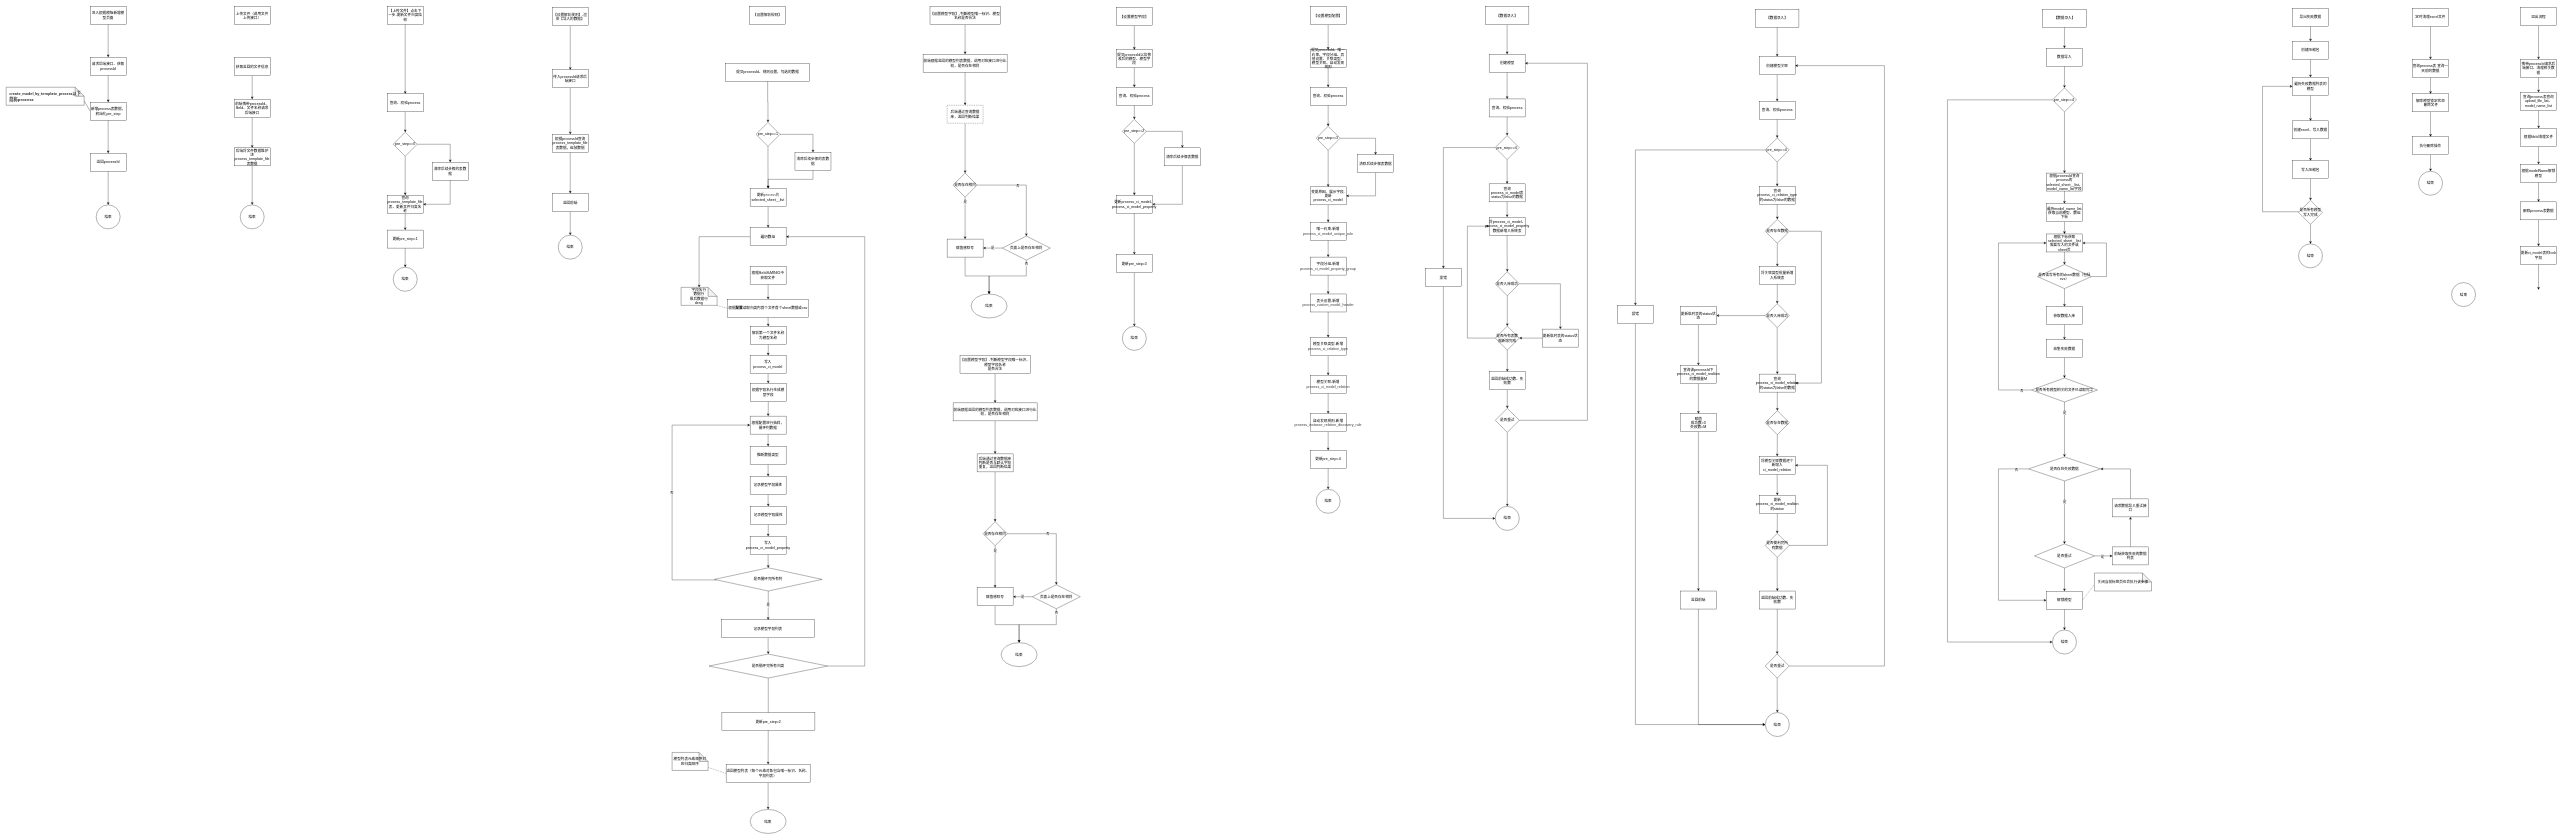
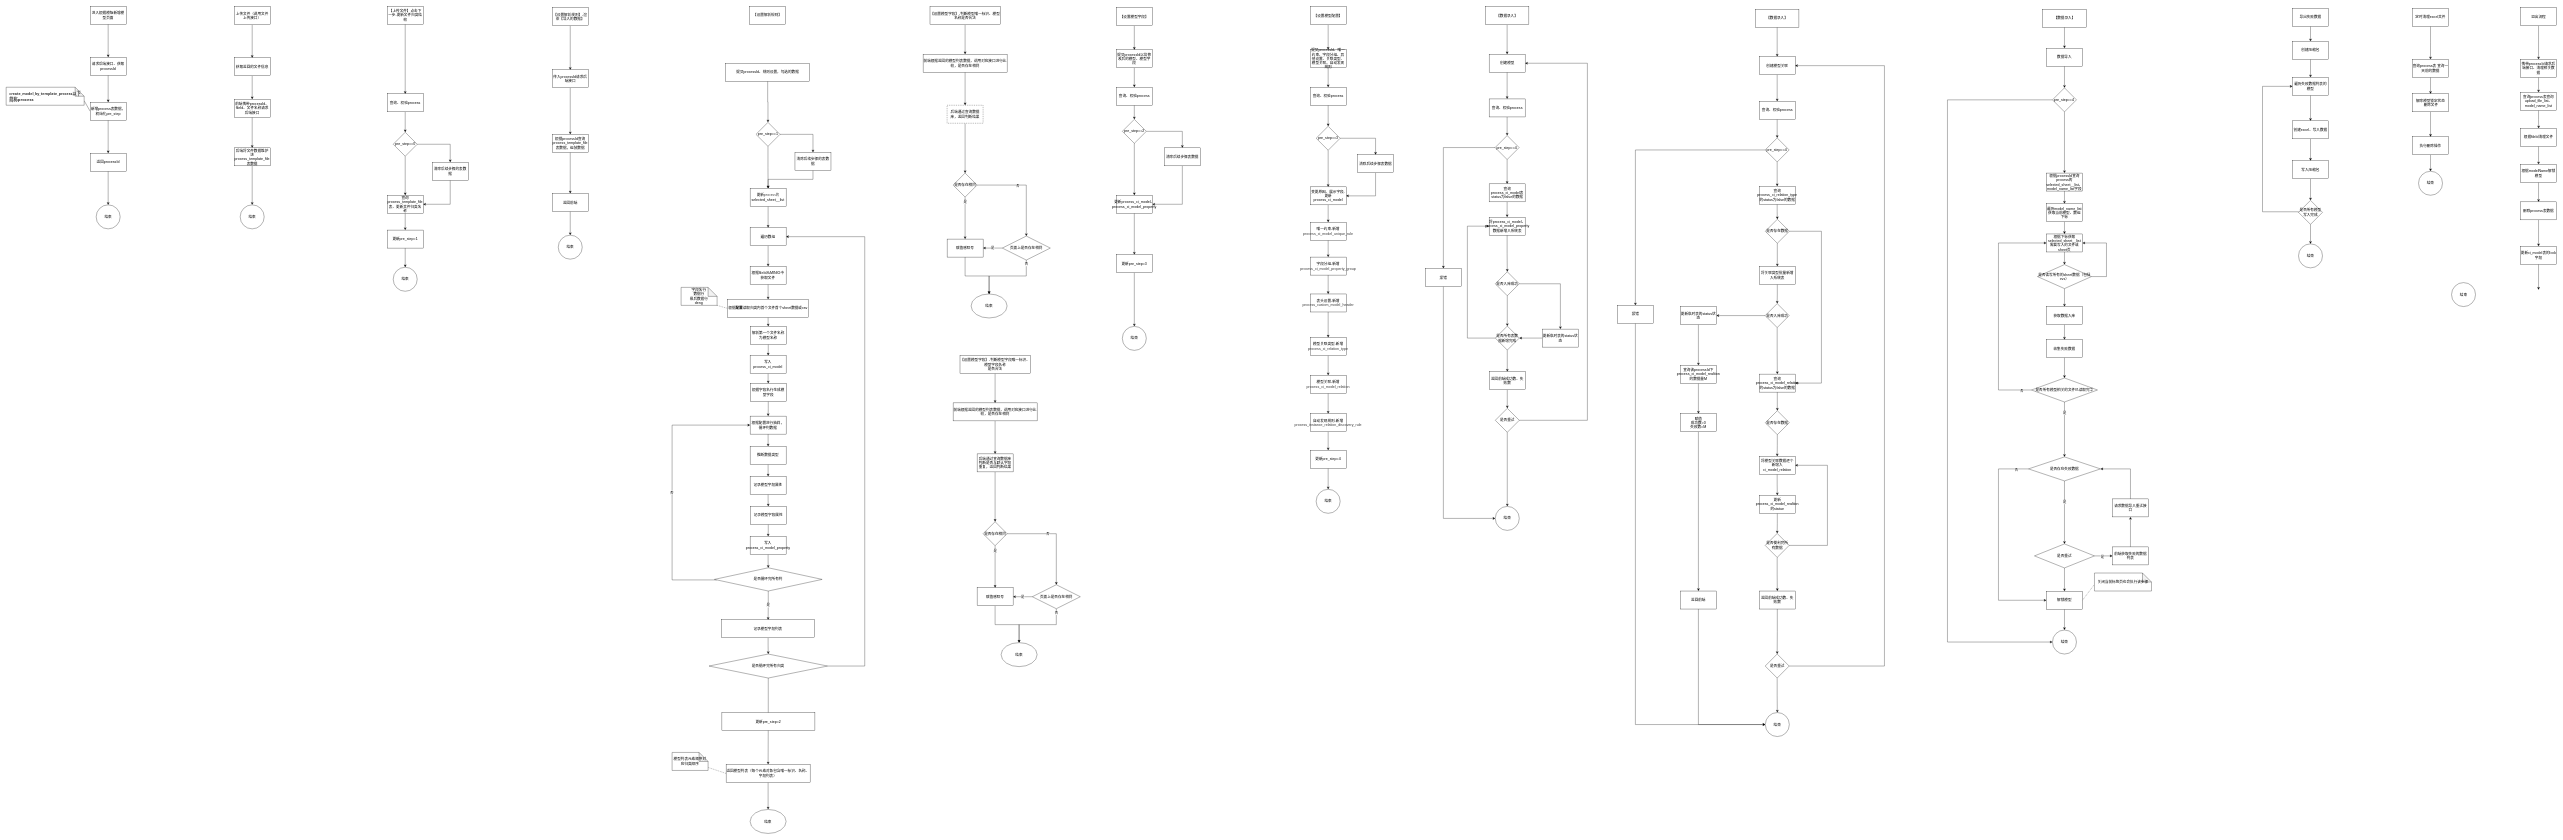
none -> (252, 54)
(699, 284) -> (768, 263)
